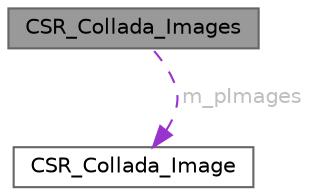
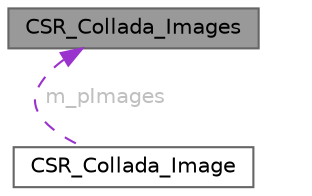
(176, 88) -> (37, 110)
